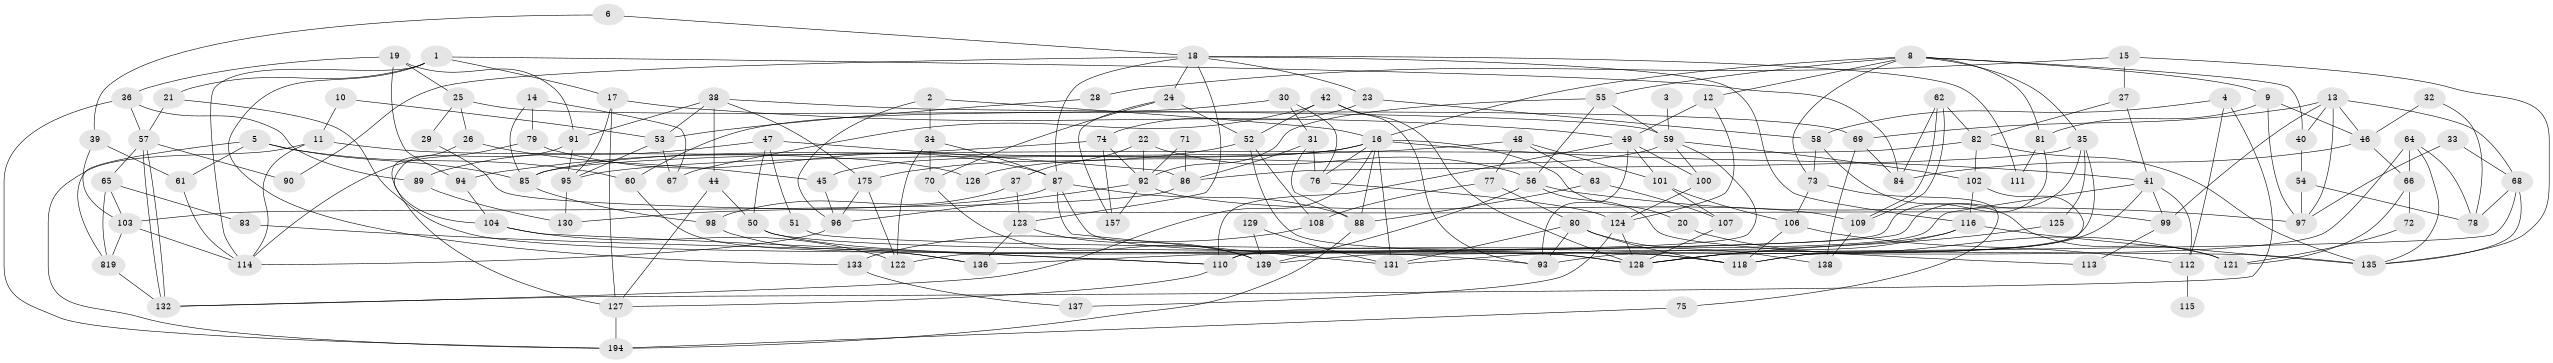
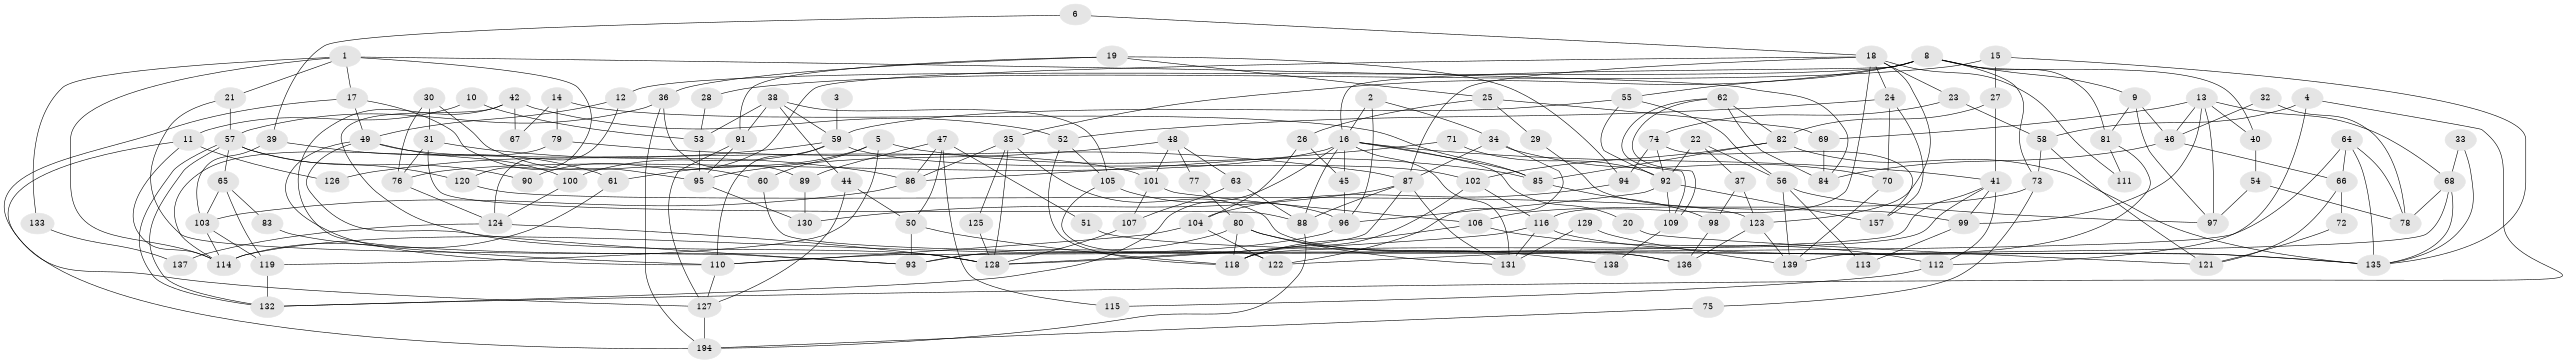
(666, 161) -> none
(2372, 180) -> (2462, 228)
none -> (462, 182)
(865, 182) -> (1108, 182)
(1840, 199) -> none
(1317, 224) -> none
(109, 265) -> (267, 265)
none -> (971, 276)
